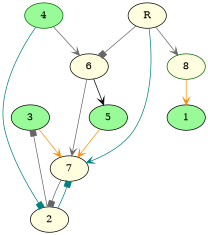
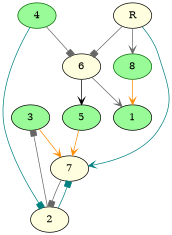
(64, 38) -> (57, 38)
(186, 67) -> (133, 67)
(80, 114) -> (104, 90)
